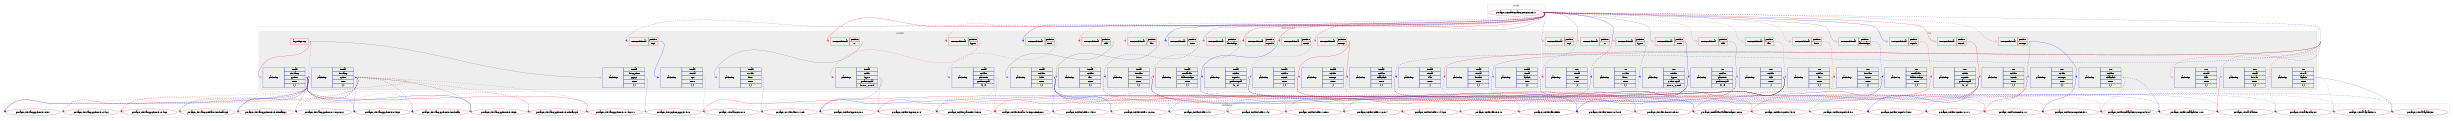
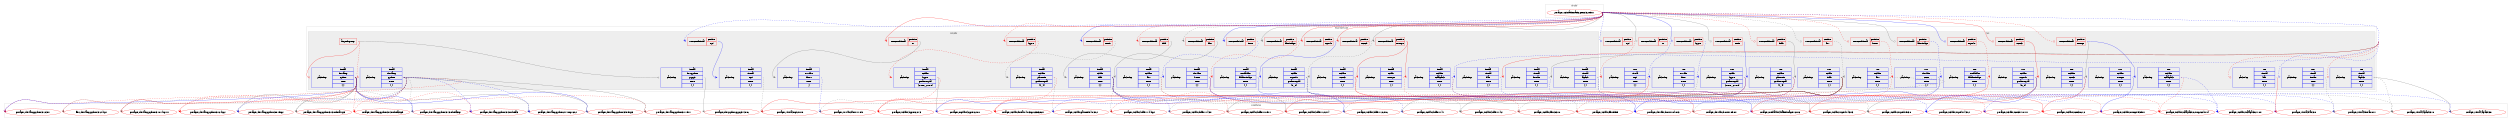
(91, 112) -> (91, 112)
(208, 112) -> (324, 112)
none -> (674, 112)
(848, 112) -> (965, 112)
